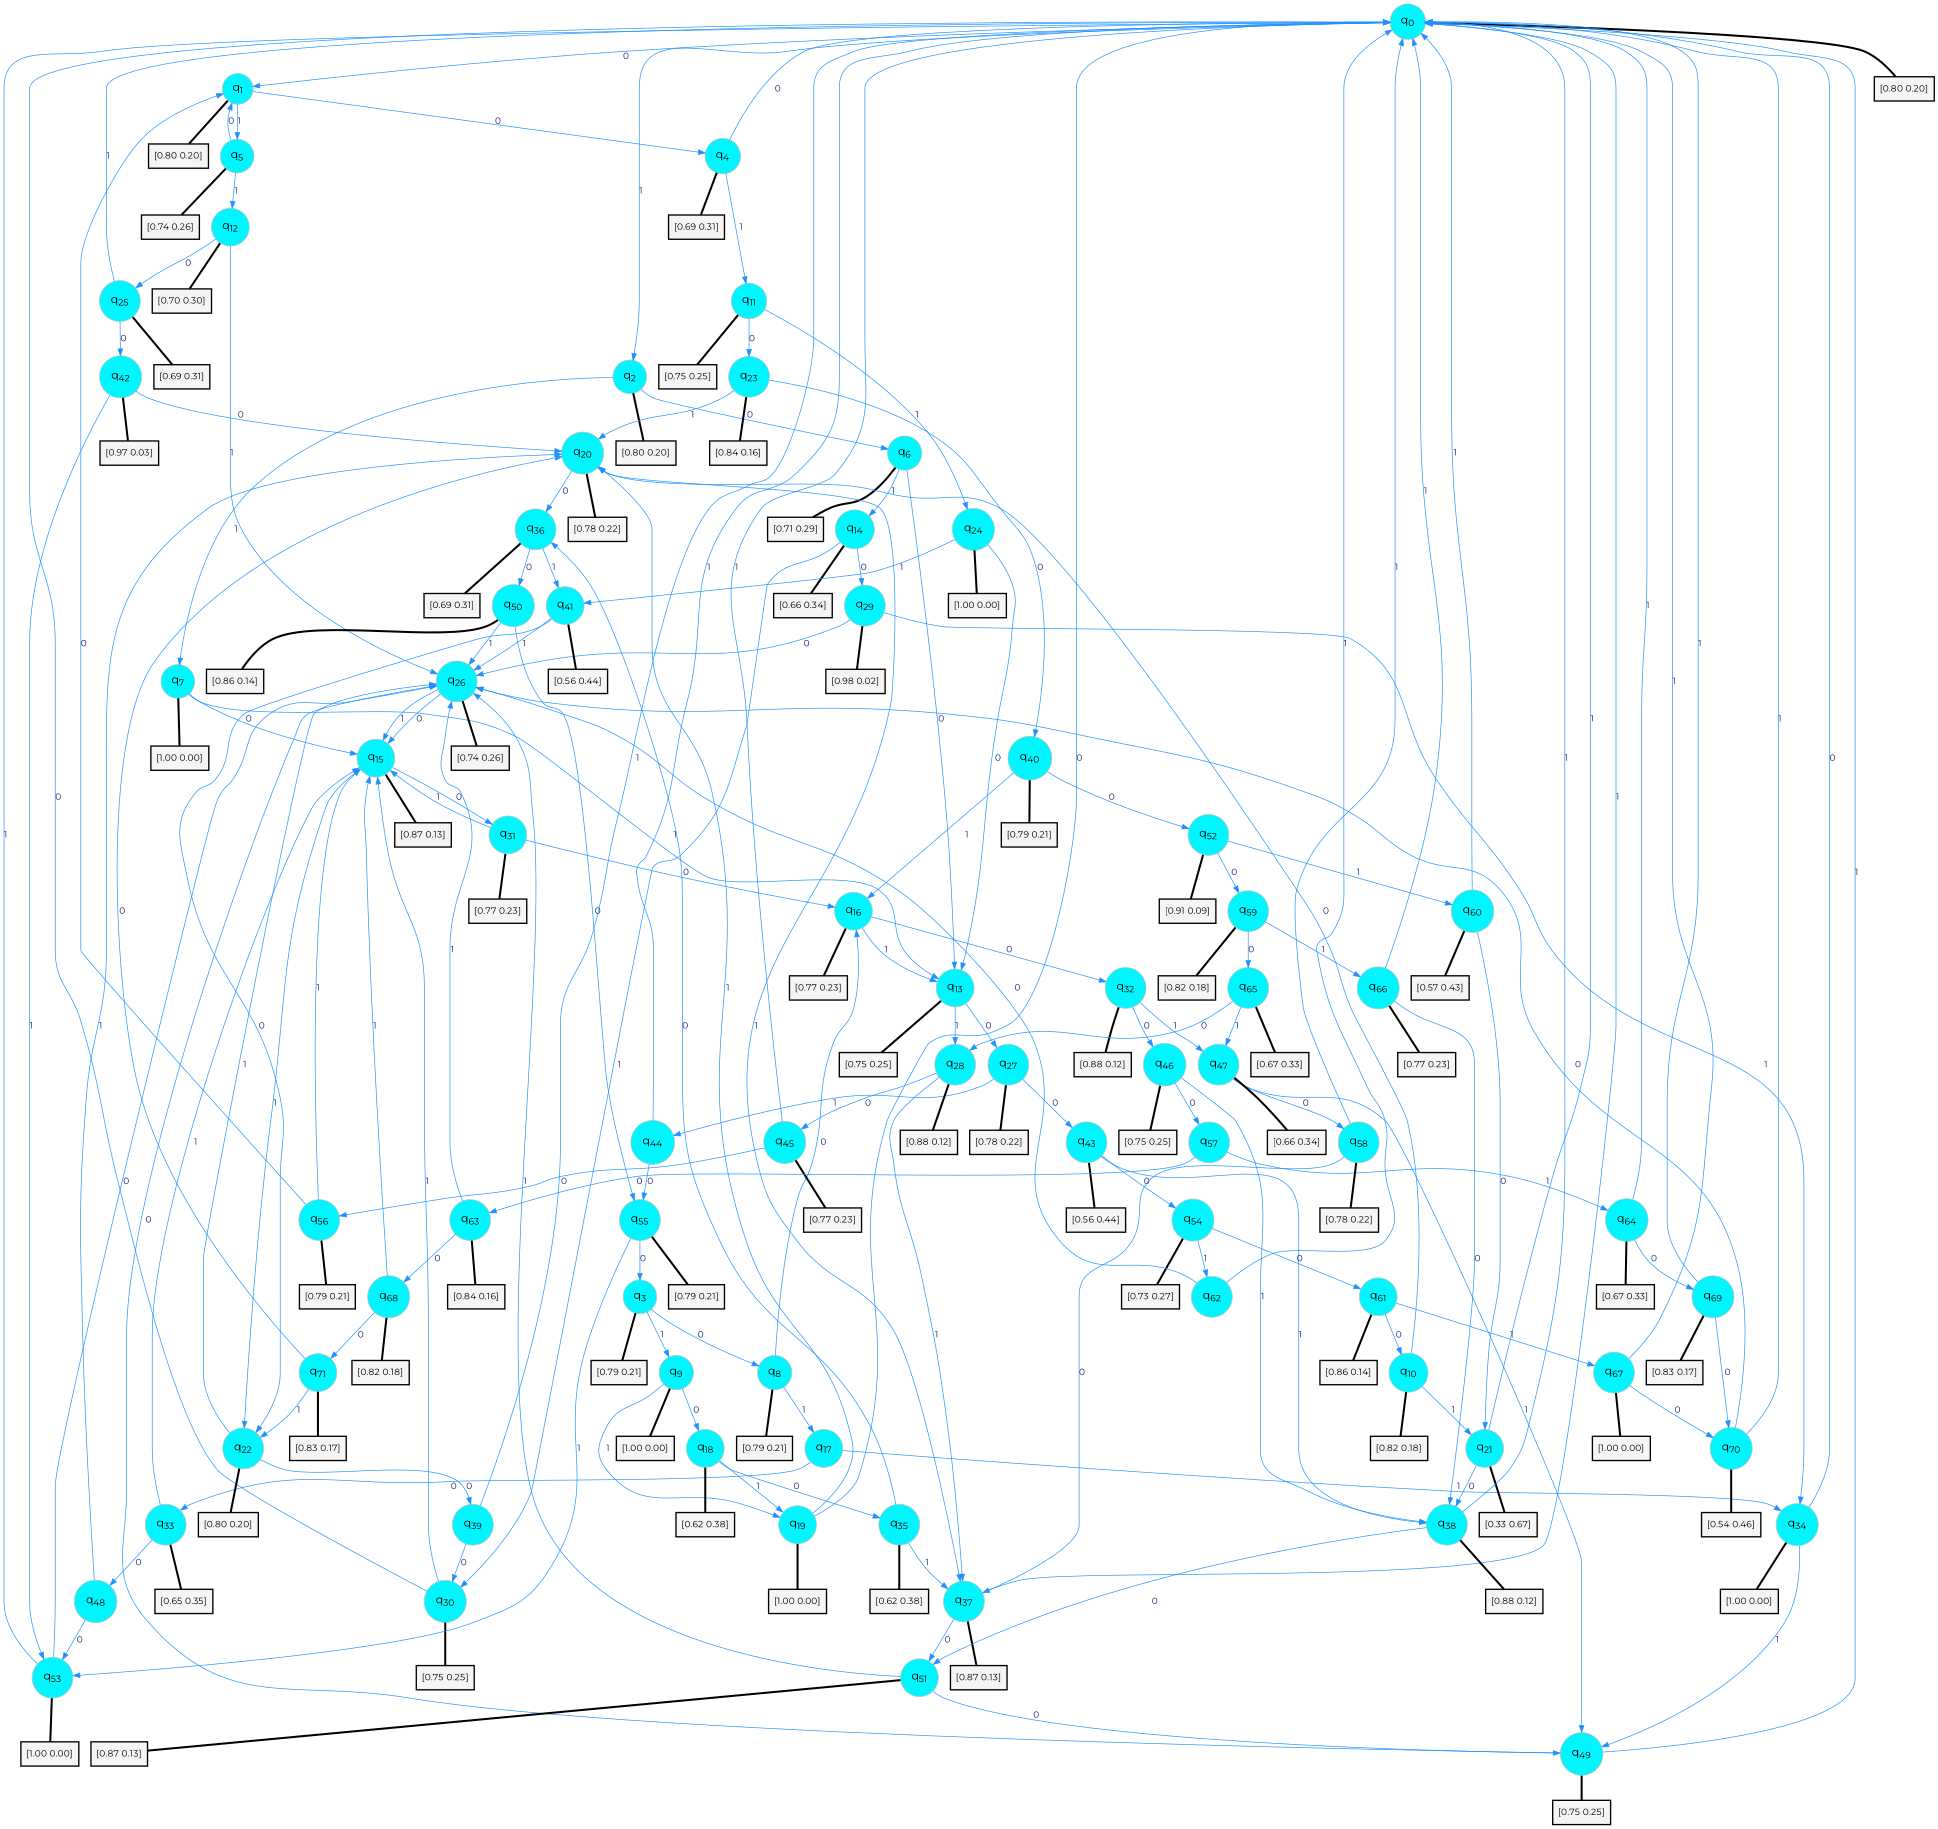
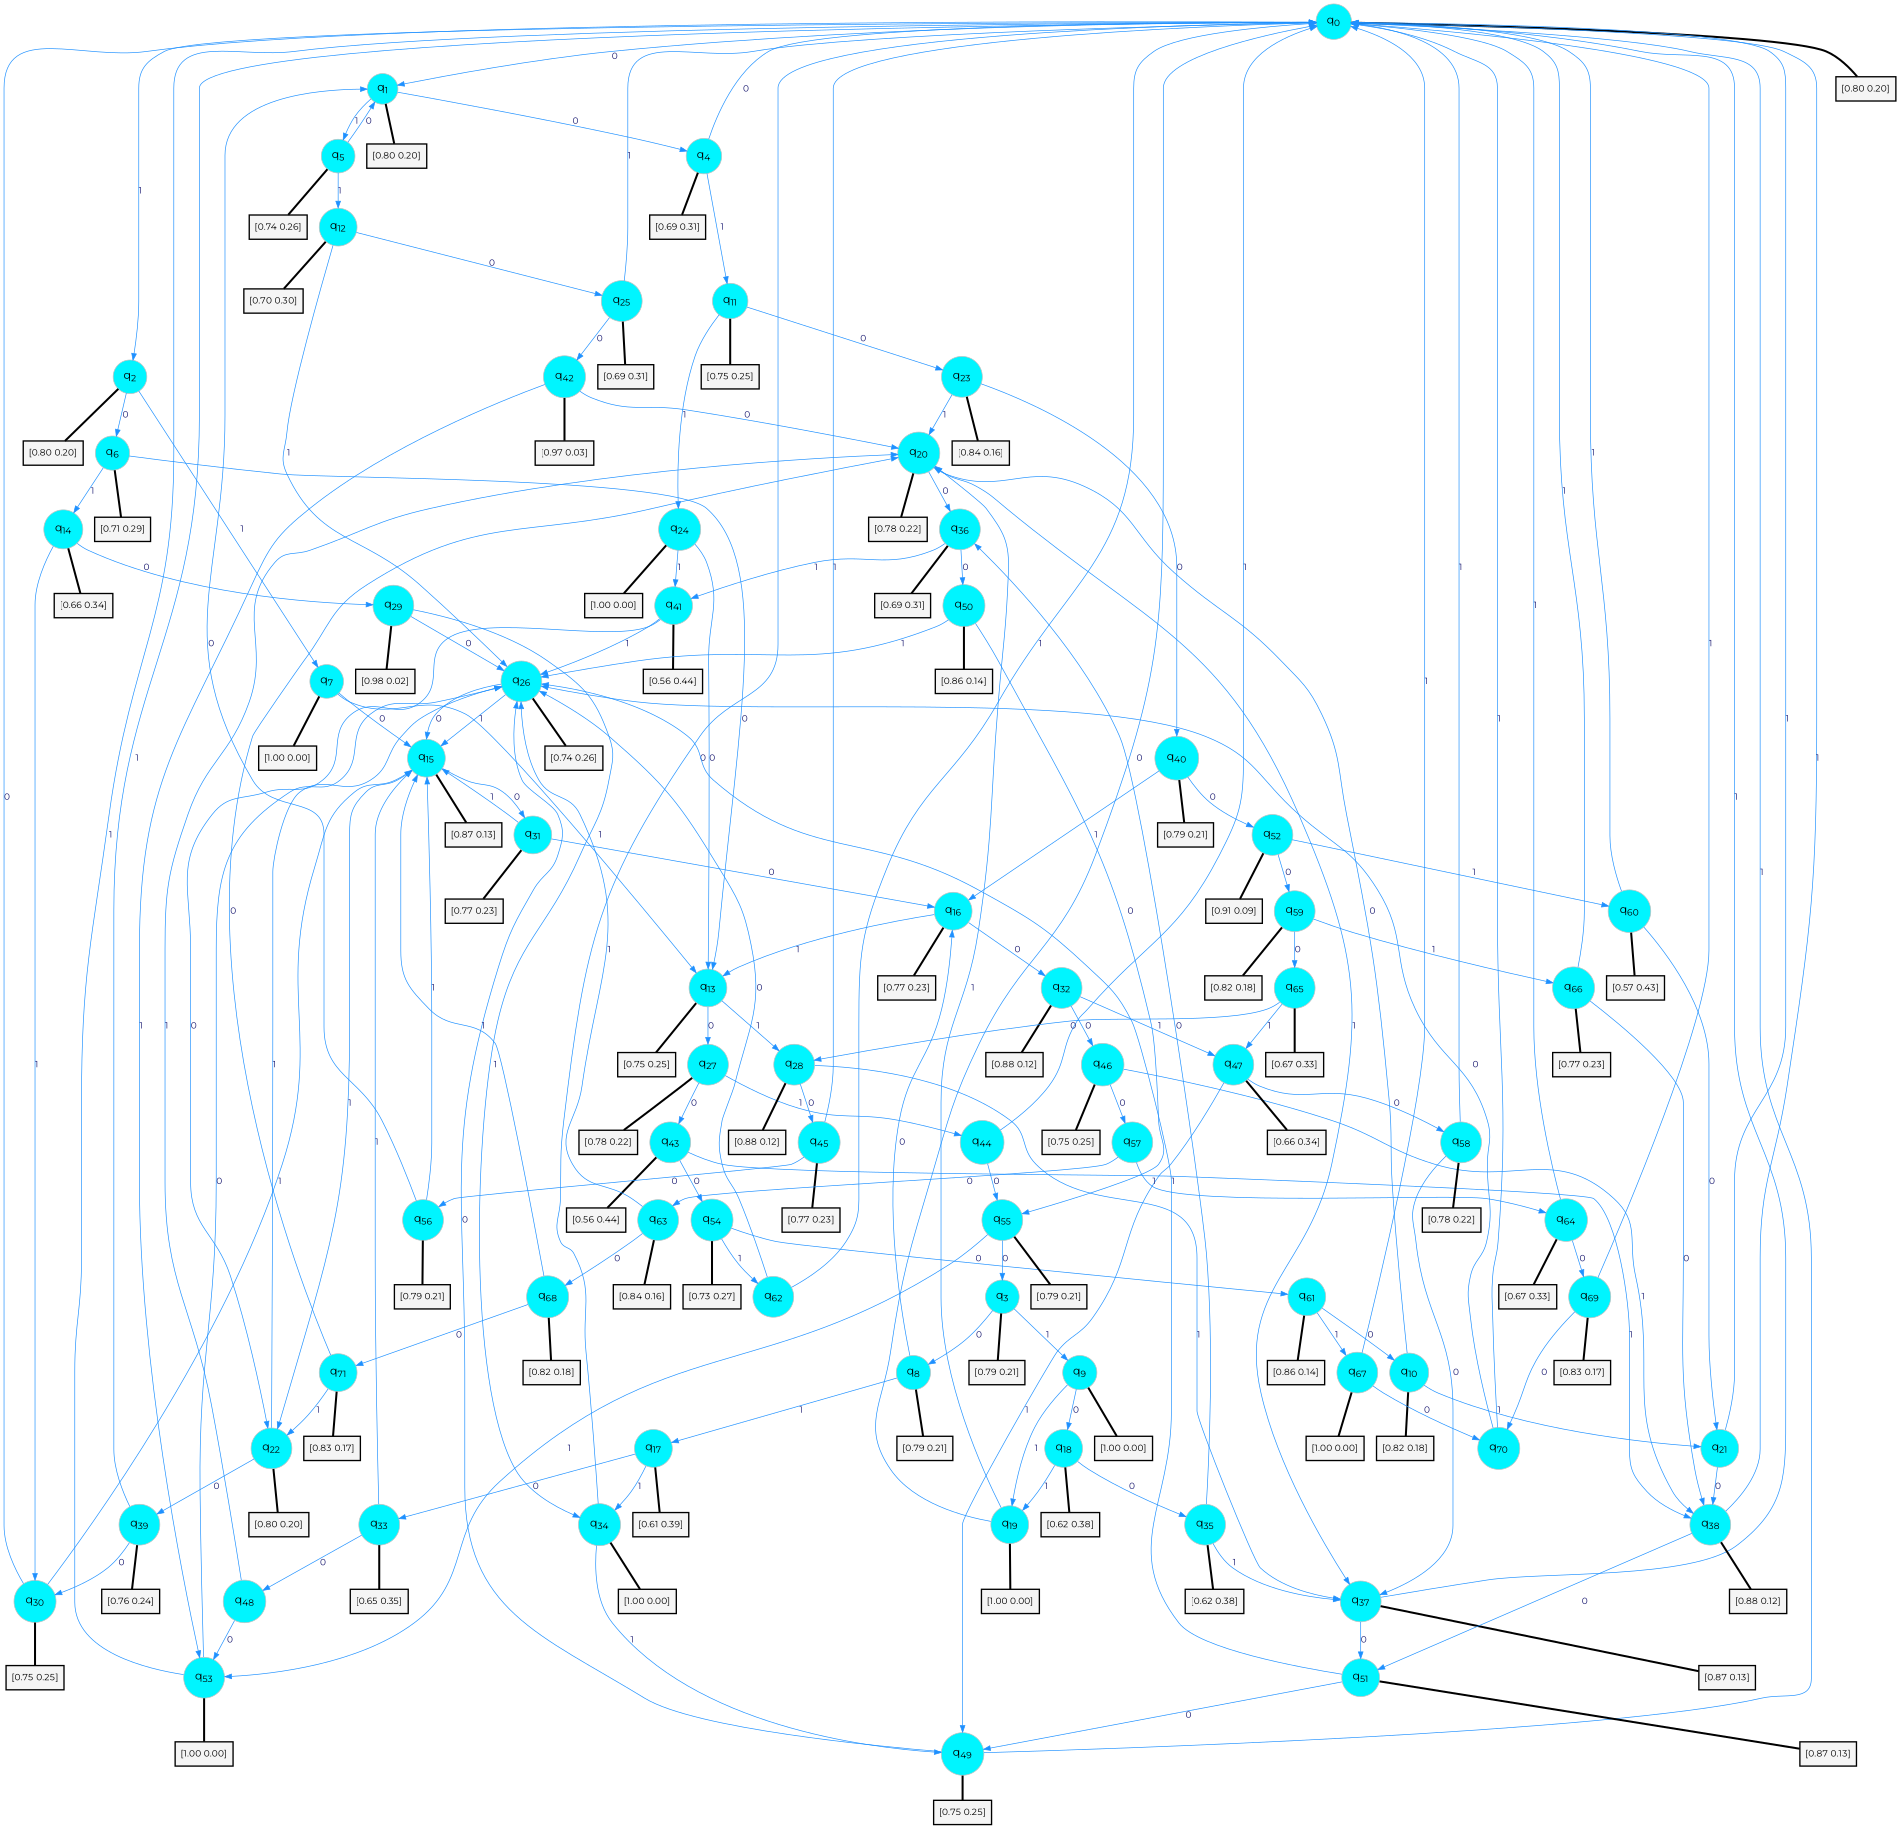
none -> (661, 1525)
(1508, 1525) -> none
(1731, 1525) -> none
none -> (131, 1601)
